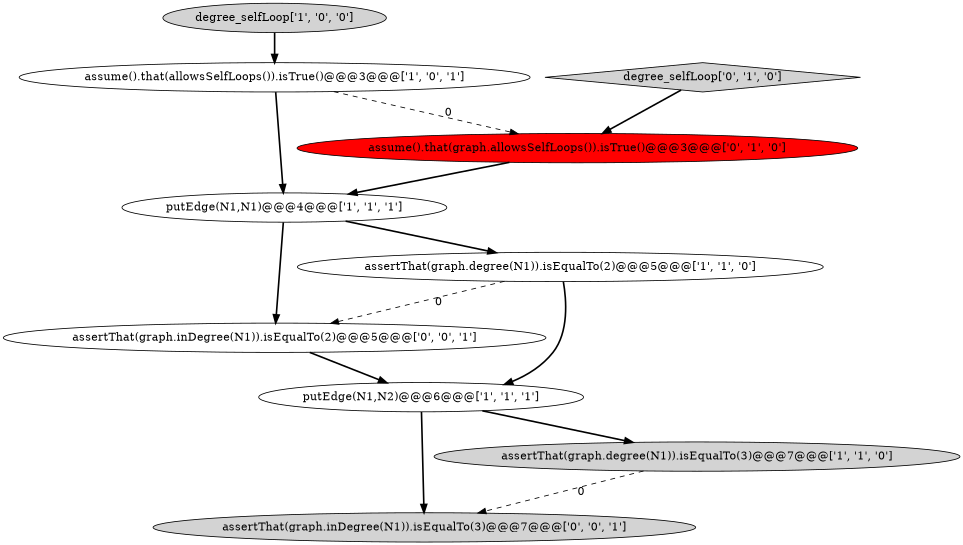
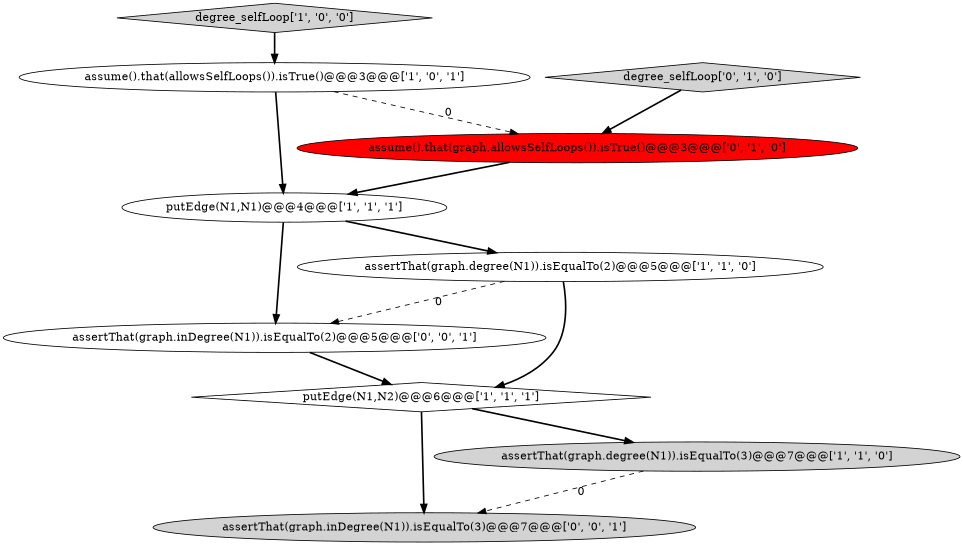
(275, 18) -> (275, 18)
(421, 397) -> (421, 397)
